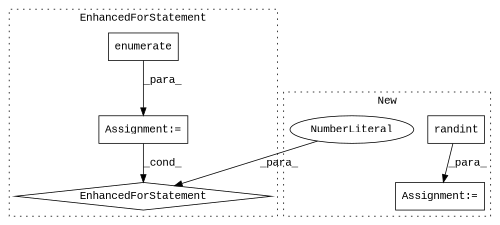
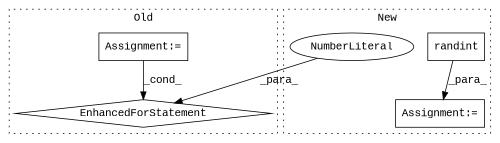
(143, 18) -> (143, 18)
(143, 47) -> none
